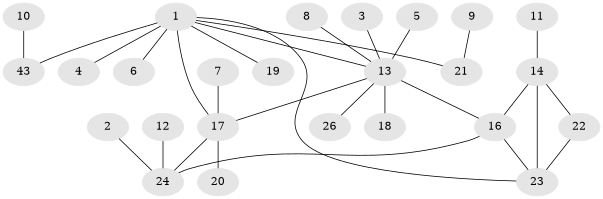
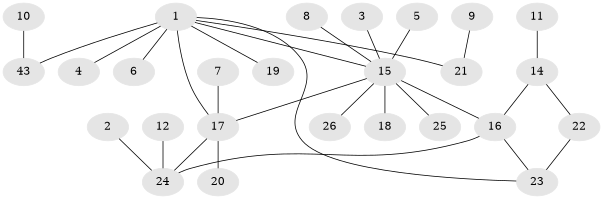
(385, 72) -> (385, 72)
none -> (440, 127)
(537, 127) -> none
